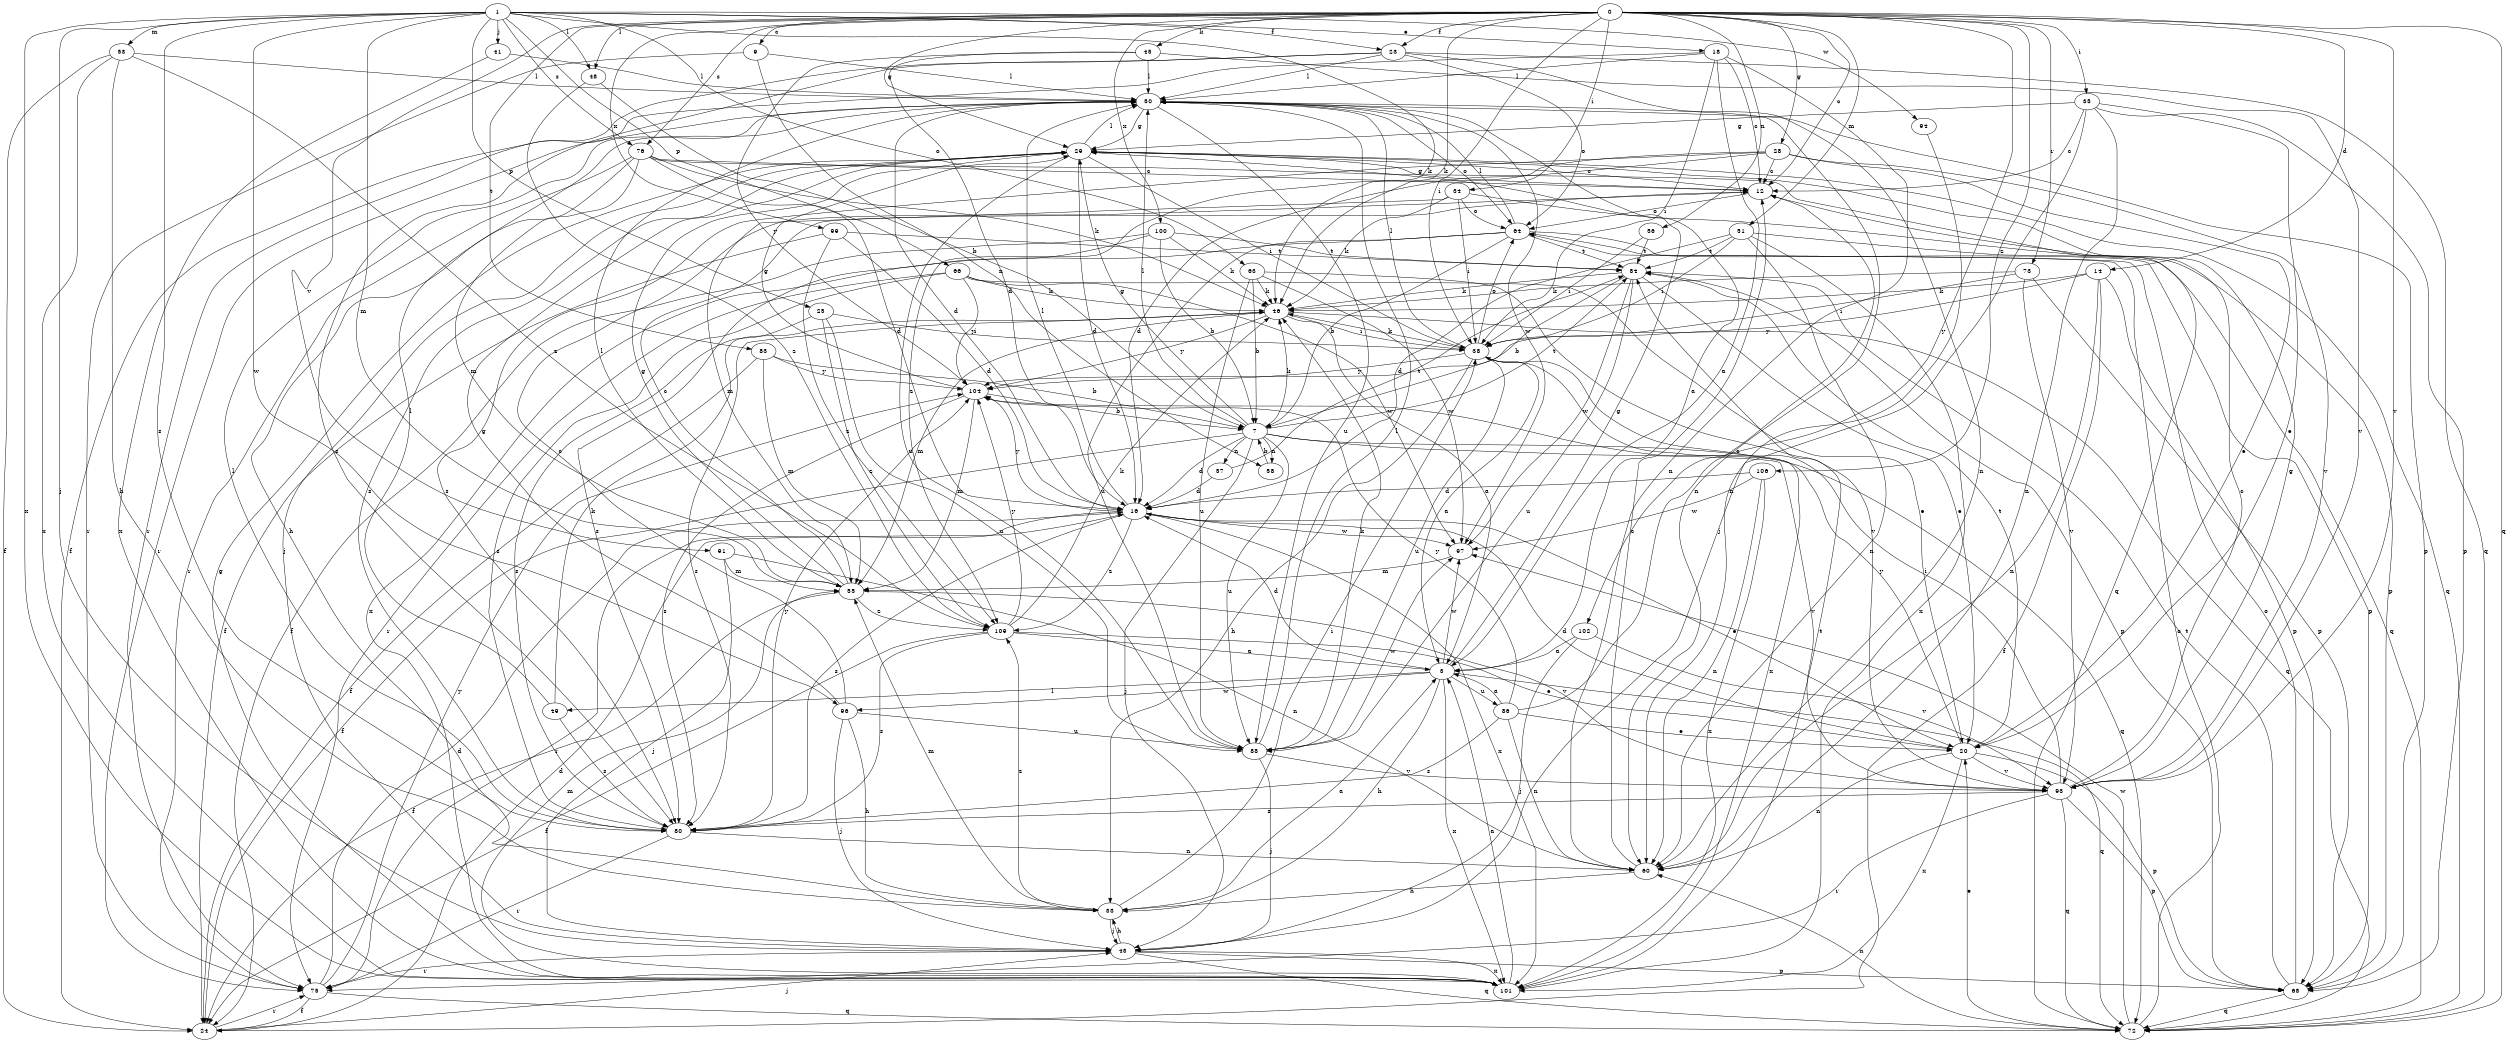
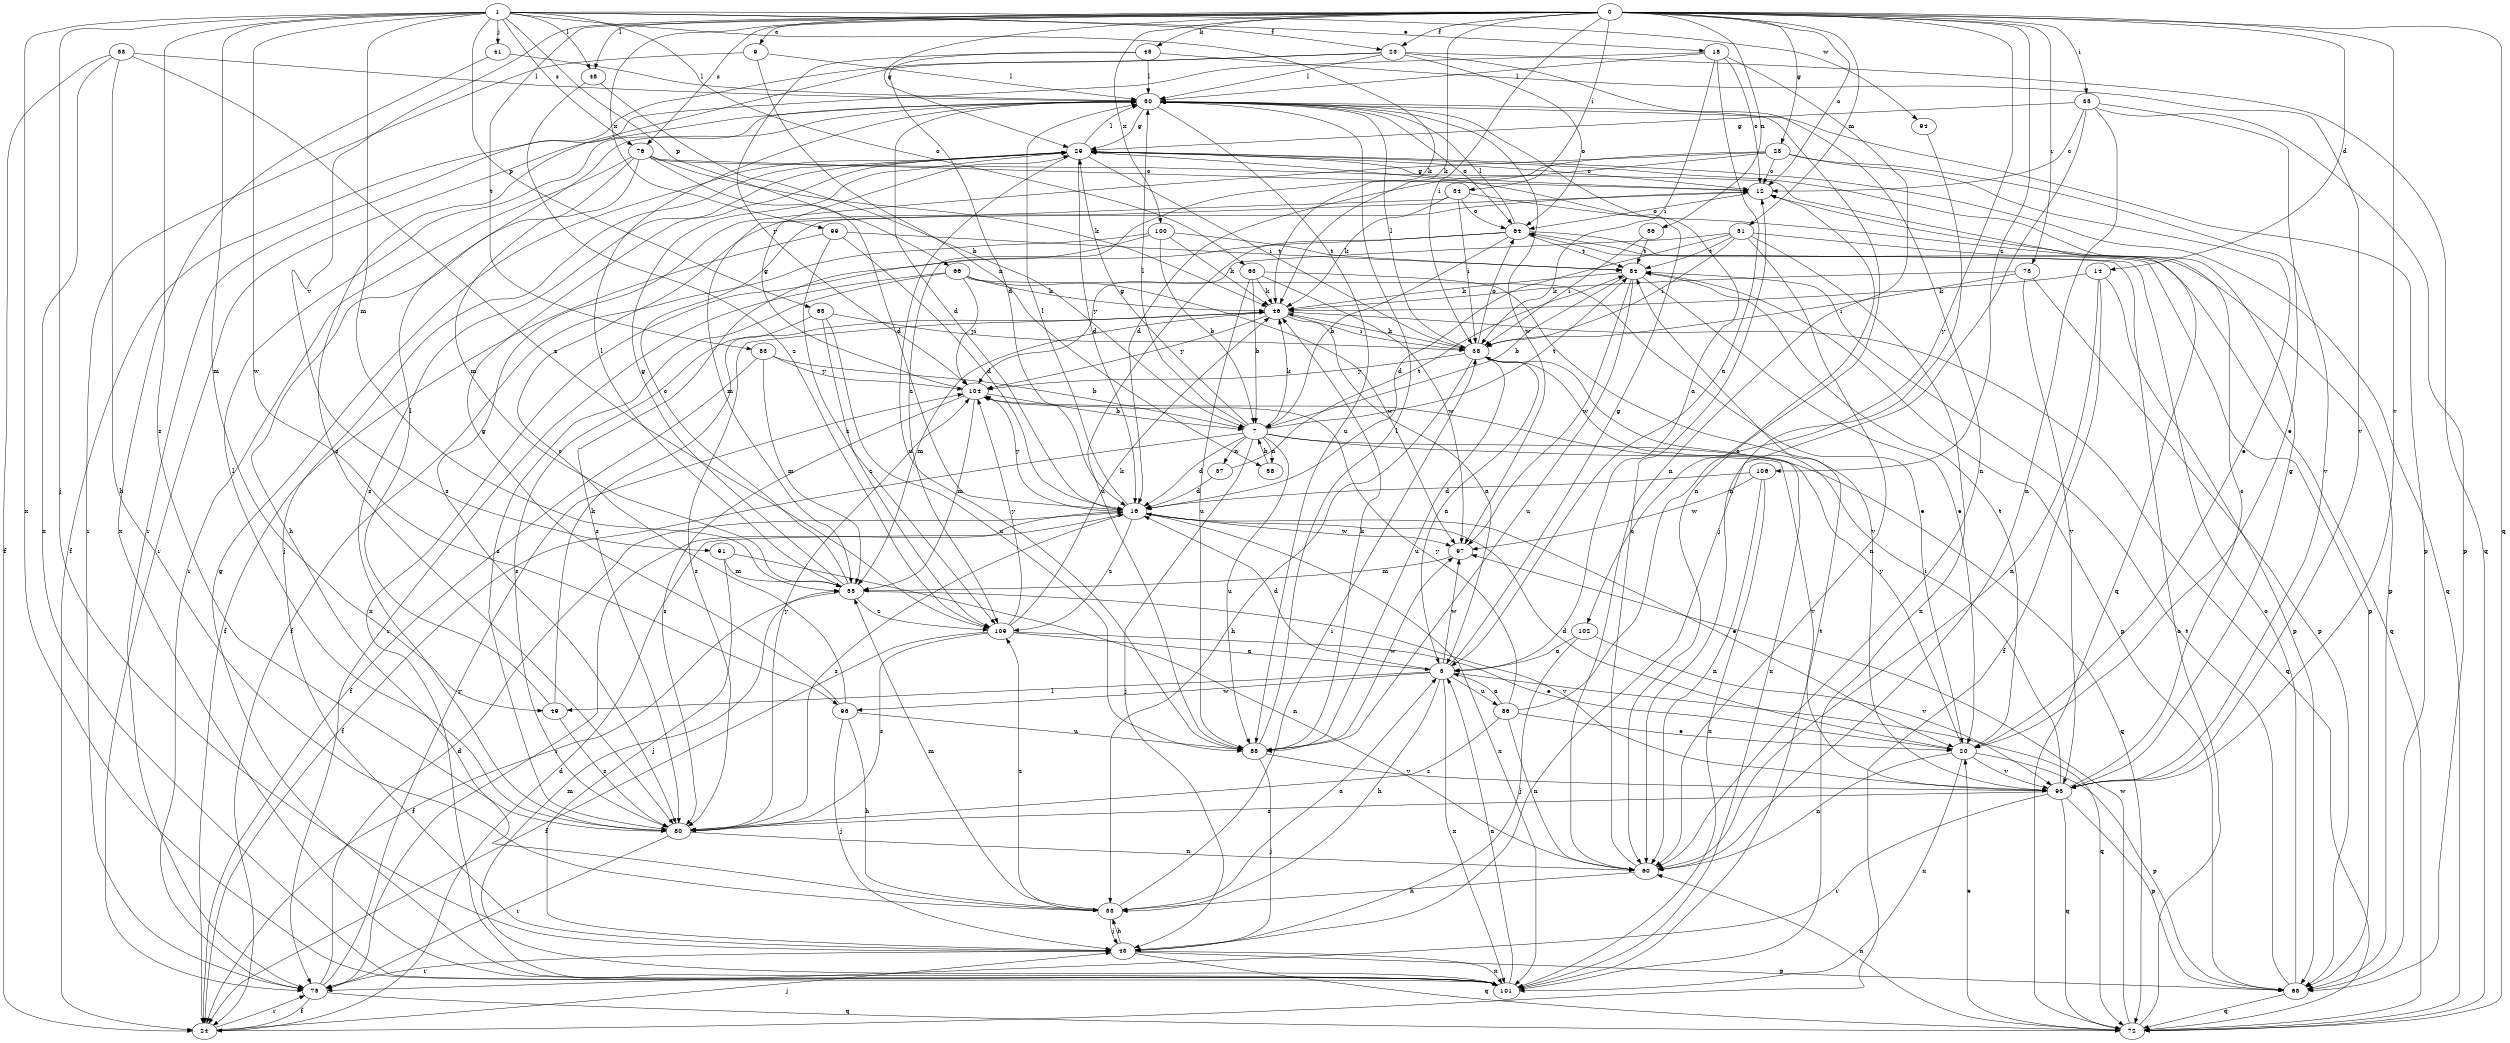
(306, 17) -> (213, 324)
(821, 311) -> (821, 311)
(1460, 366) -> (1288, 258)
